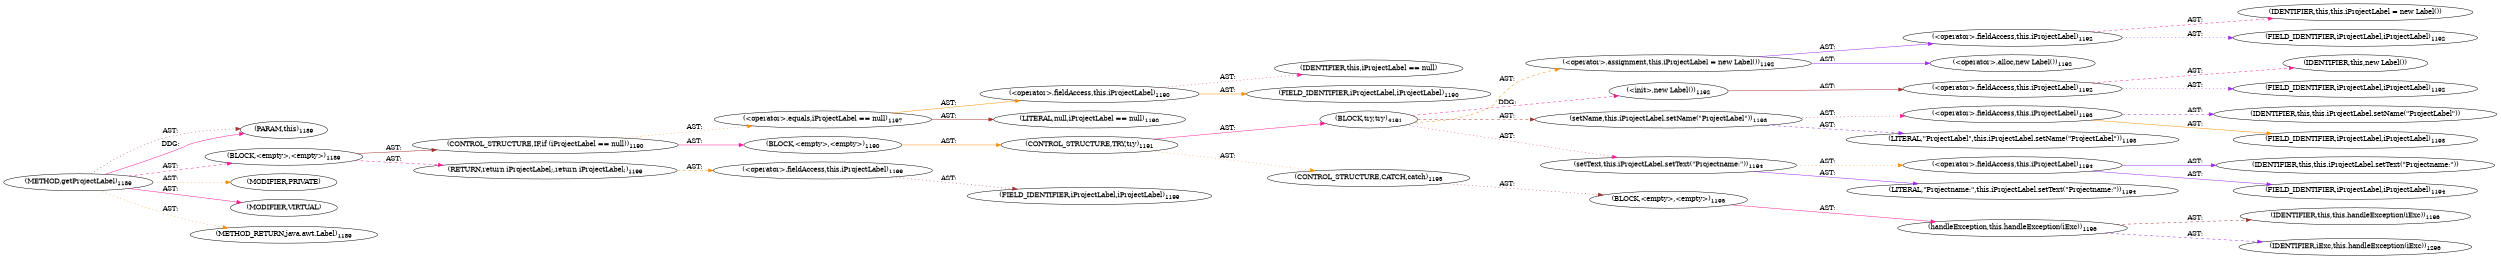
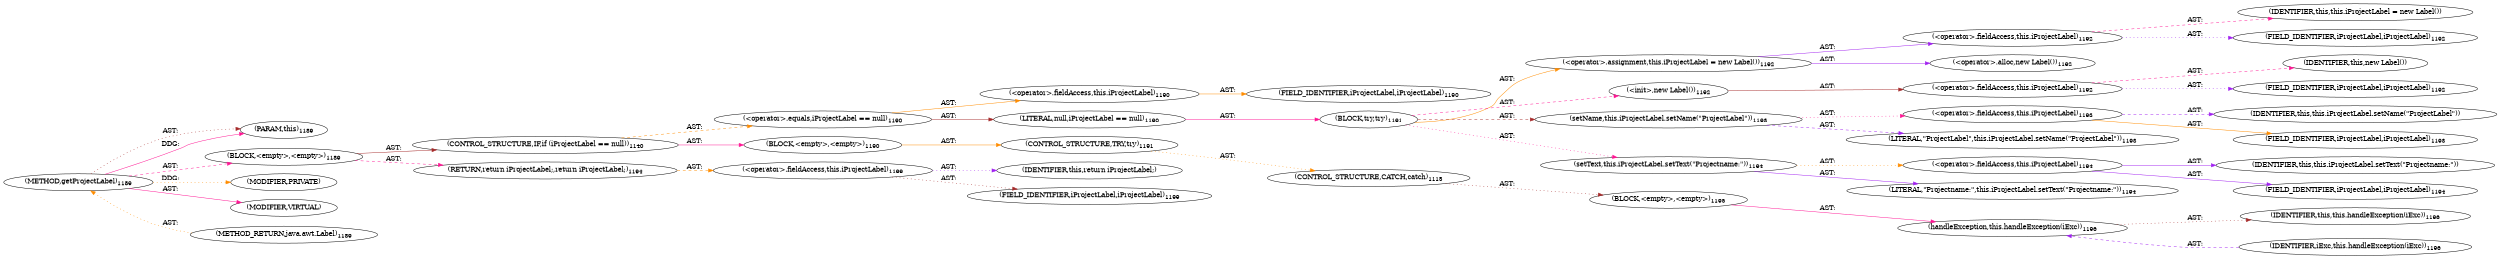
(1369, 68) -> none
(1496, 102) -> (1496, 102)
(1508, 103) -> (1508, 103)
(895, 119) -> (895, 119)
(1395, 119) -> (1395, 119)
(1237, 131) -> (1250, 119)
(685, 132) -> (685, 132)
(636, 144) -> (636, 144)
(636, 170) -> (636, 170)
none -> (1090, 170)
(1436, 177) -> (1436, 177)
(172, 179) -> (172, 179)
(160, 212) -> (141, 219)
(2182, 222) -> (2182, 222)
(2181, 237) -> (2155, 245)
(2434, 246) -> (2434, 246)
